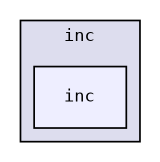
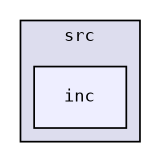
(80, 37) -> (80, 37)
